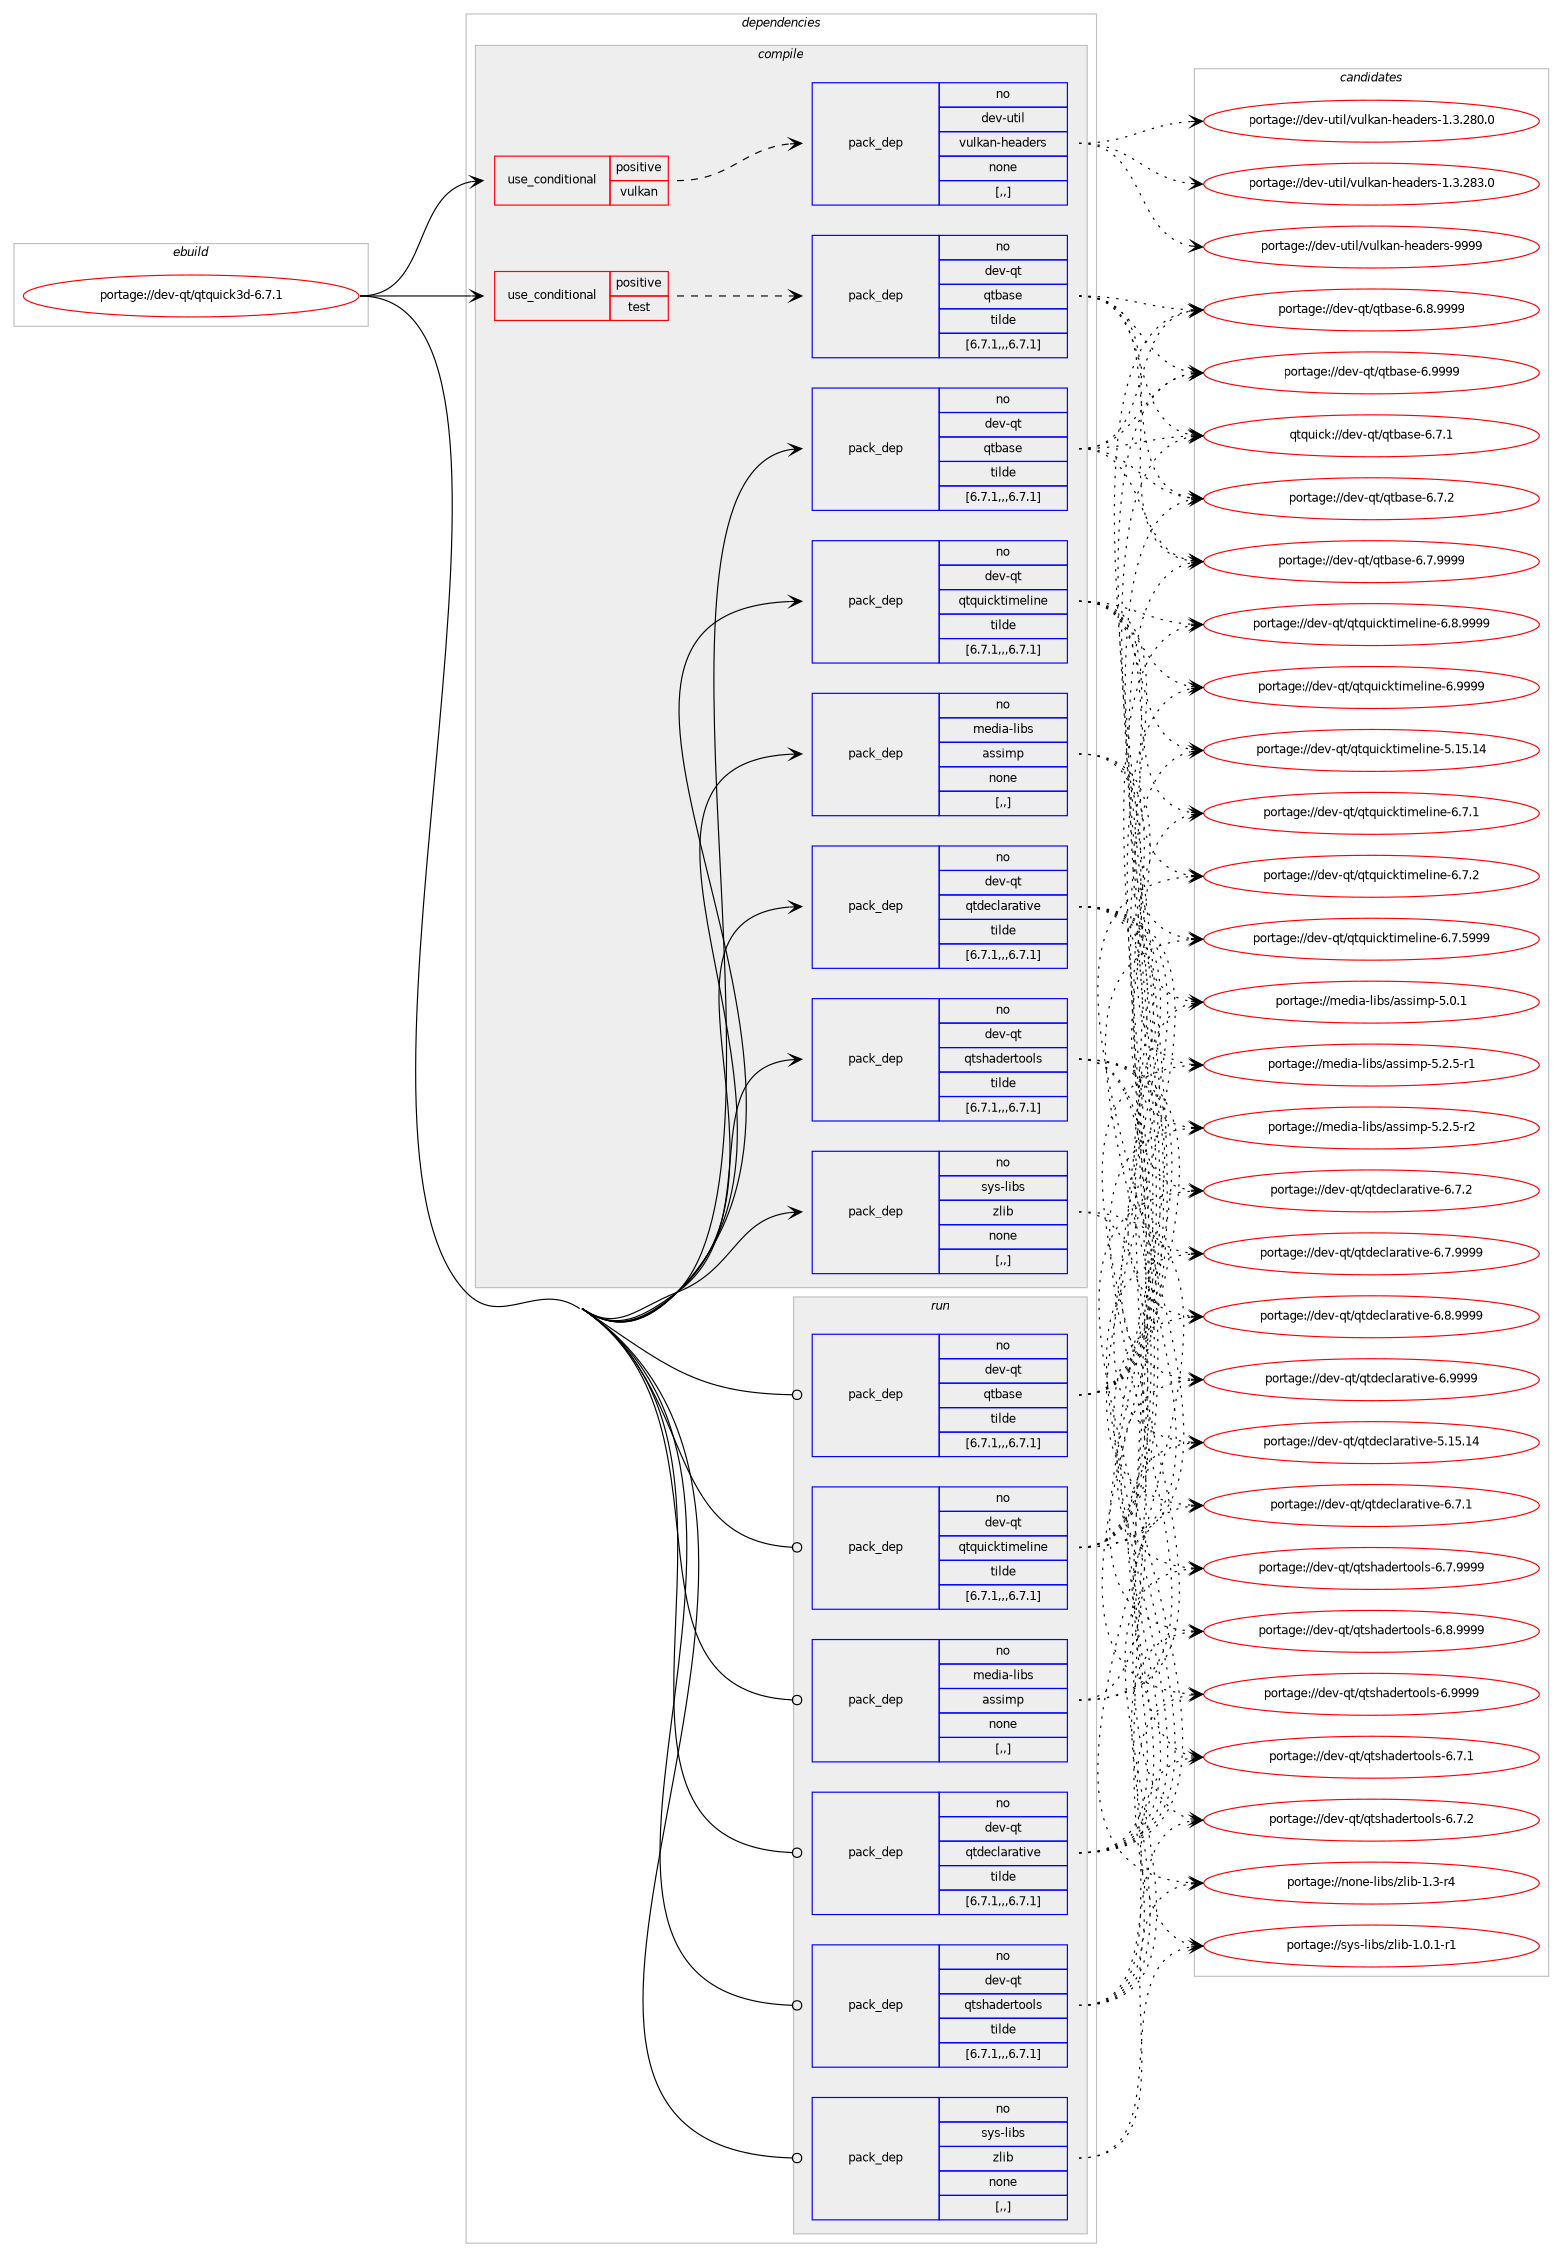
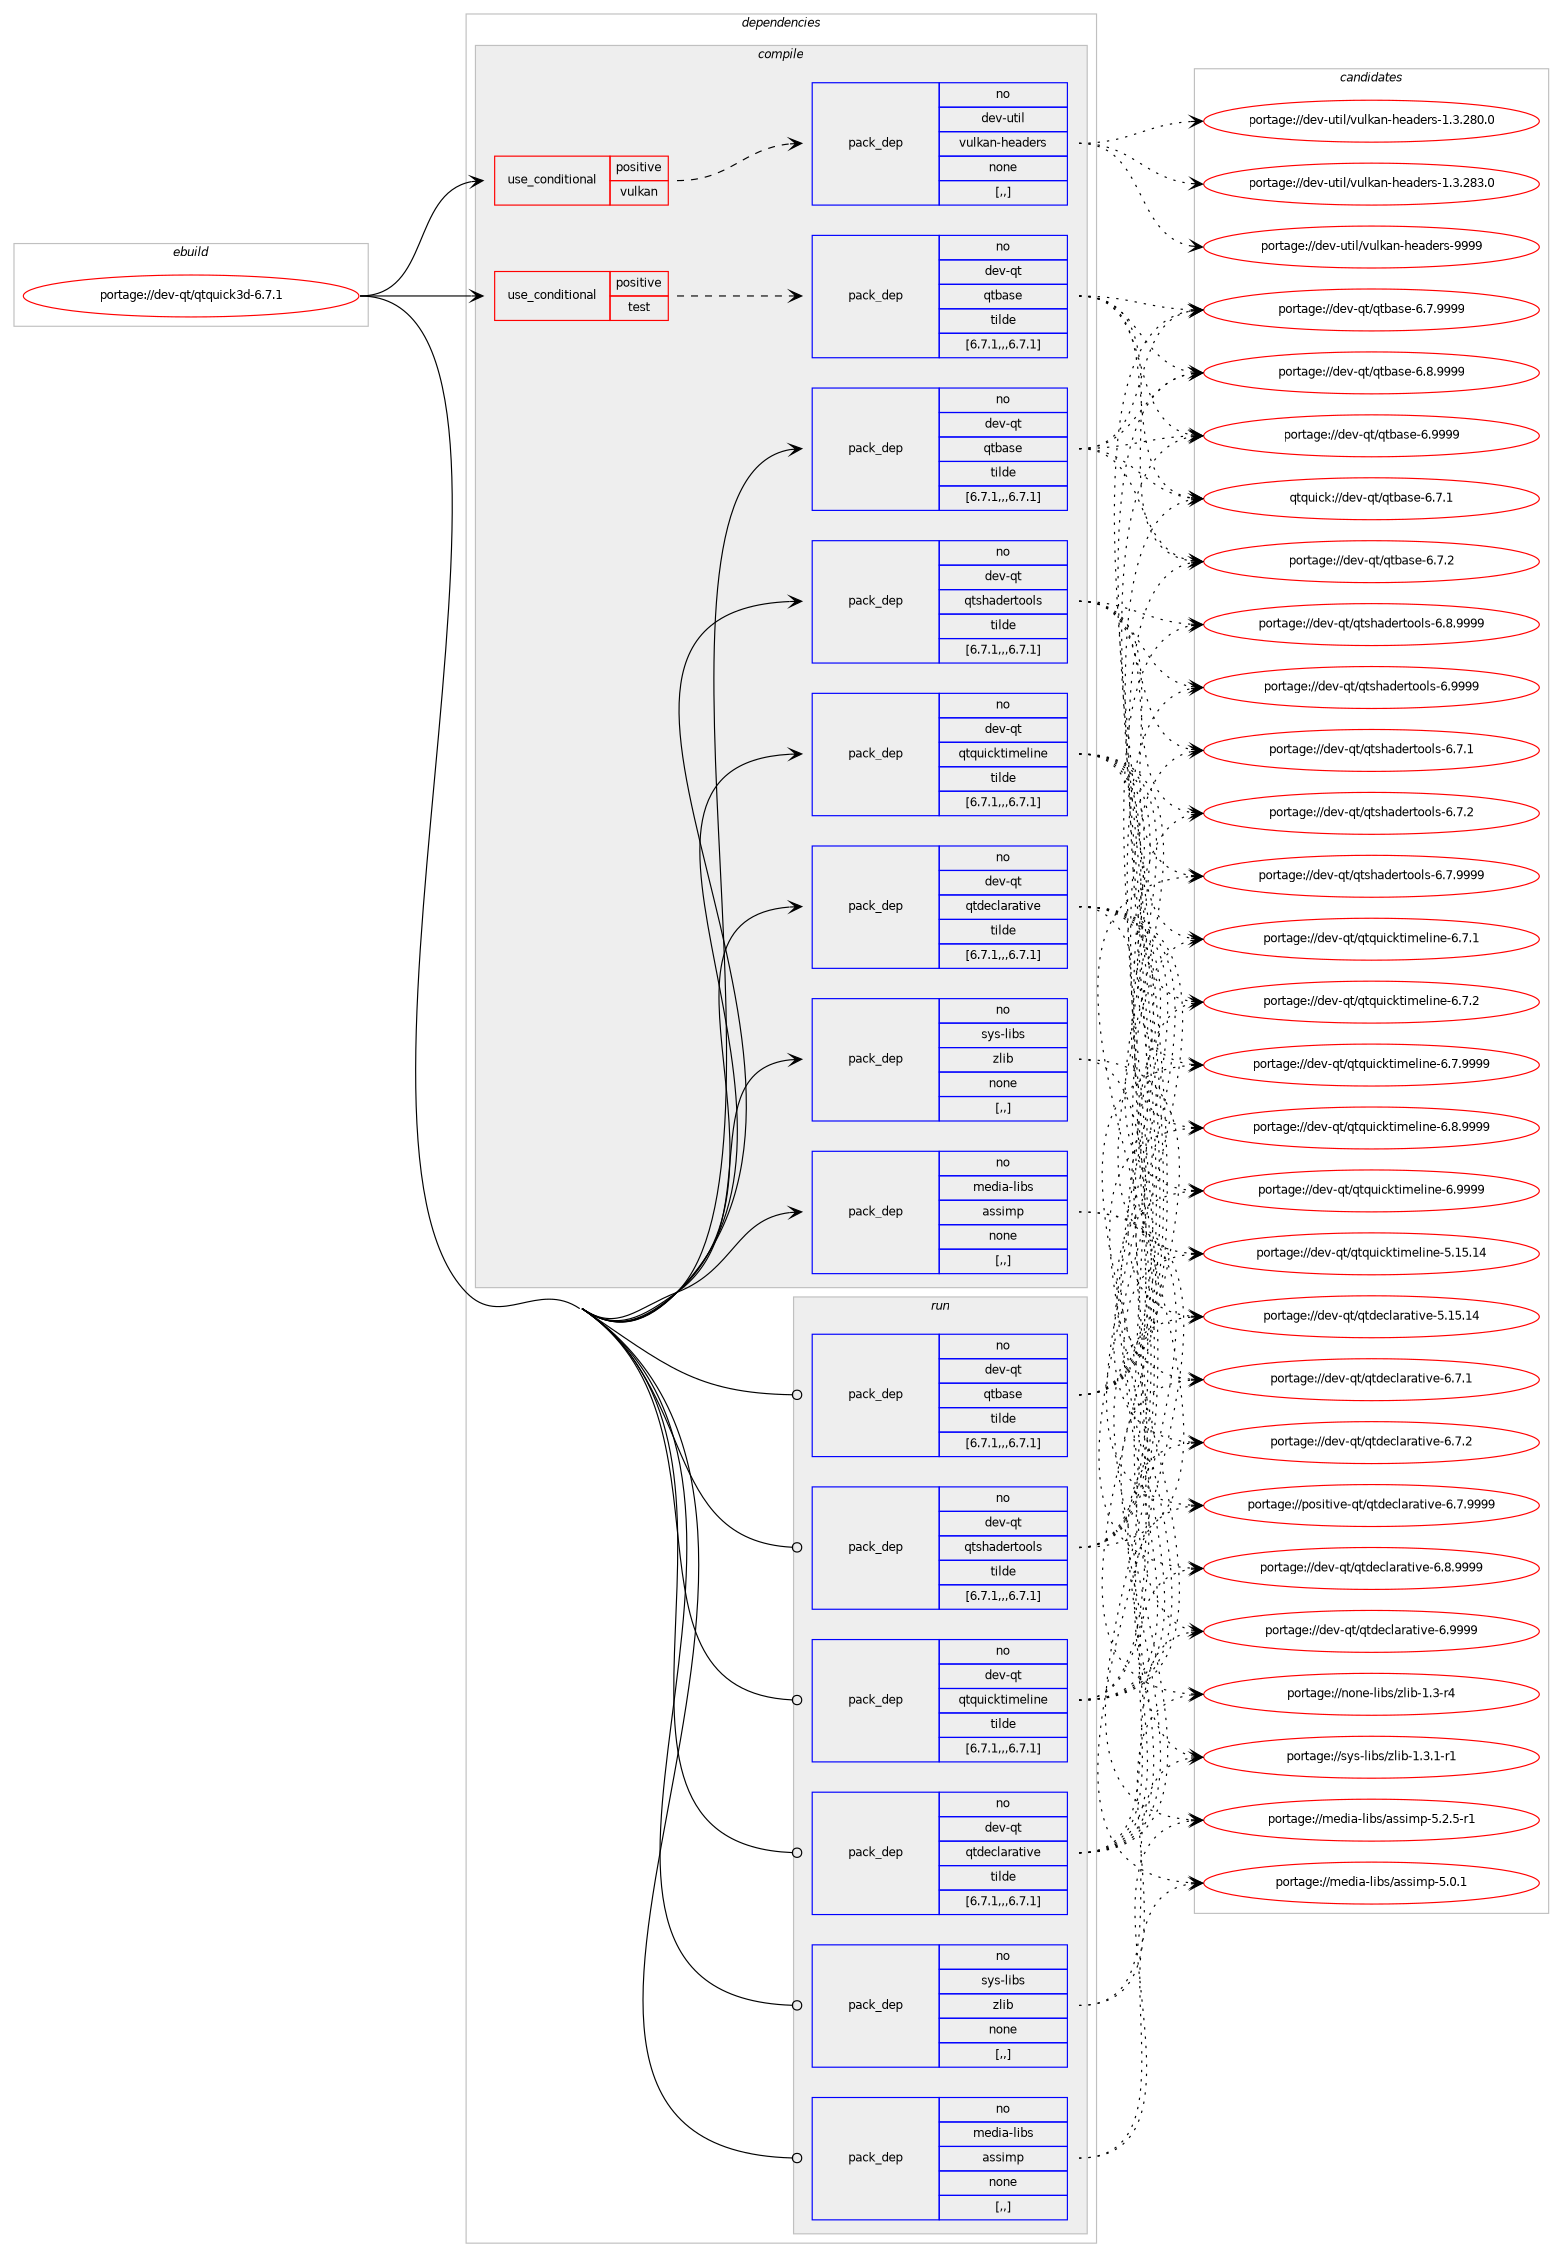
(1372, 939) -> (1372, 1065)
(1372, 1128) -> none
(1372, 1254) -> (1372, 1506)
(1372, 1946) -> (1372, 1757)
